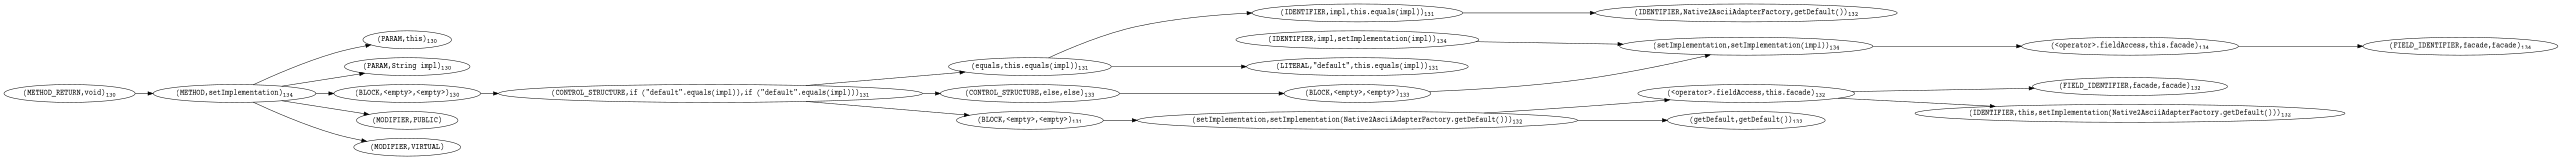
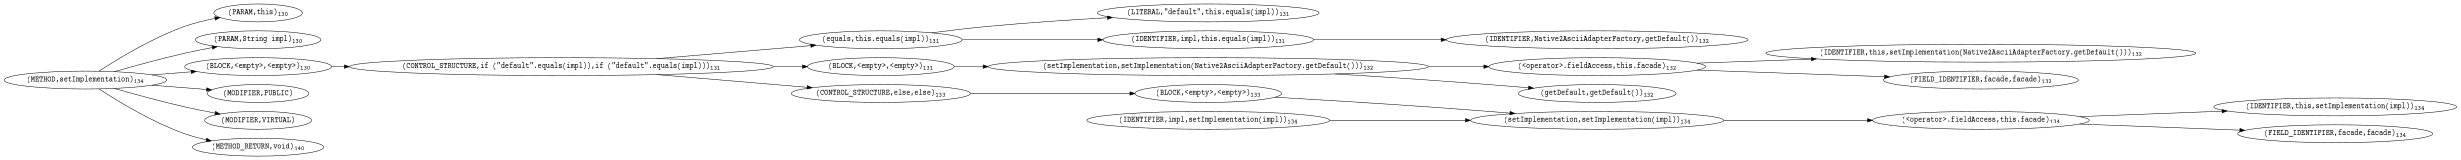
(111, 93) -> (299, 146)
(142, 93) -> (151, 119)
none -> (2335, 107)
